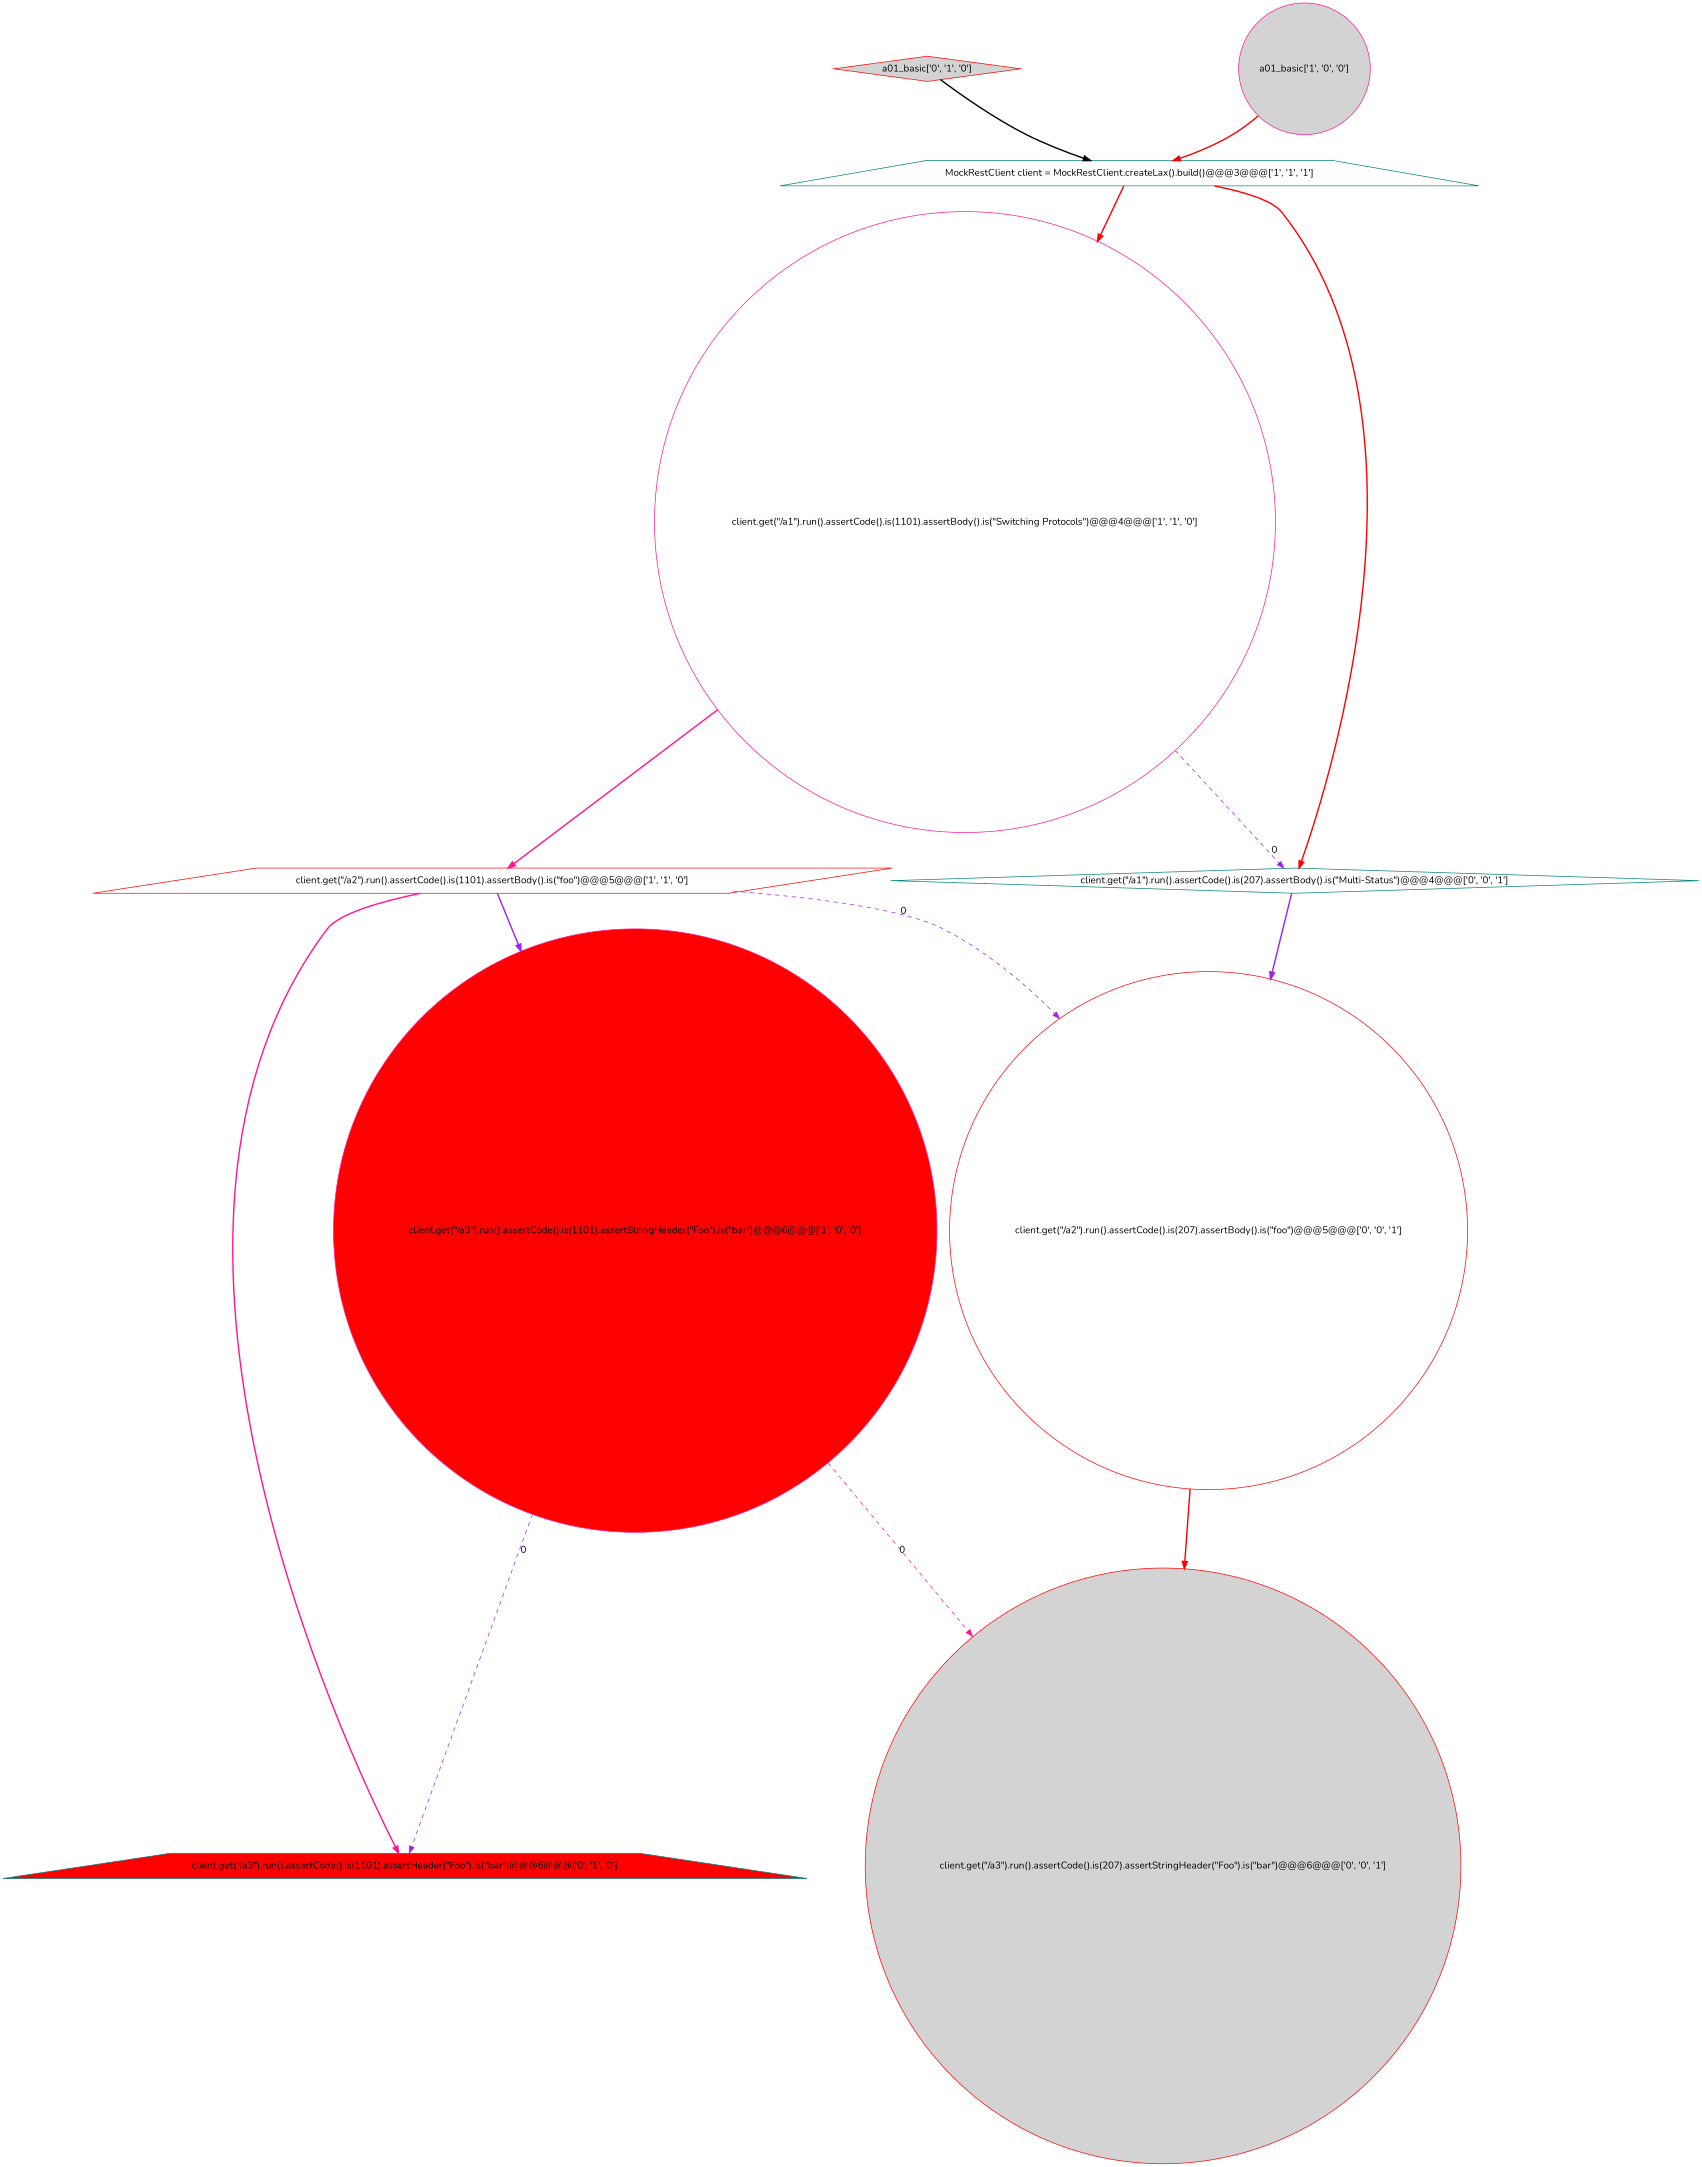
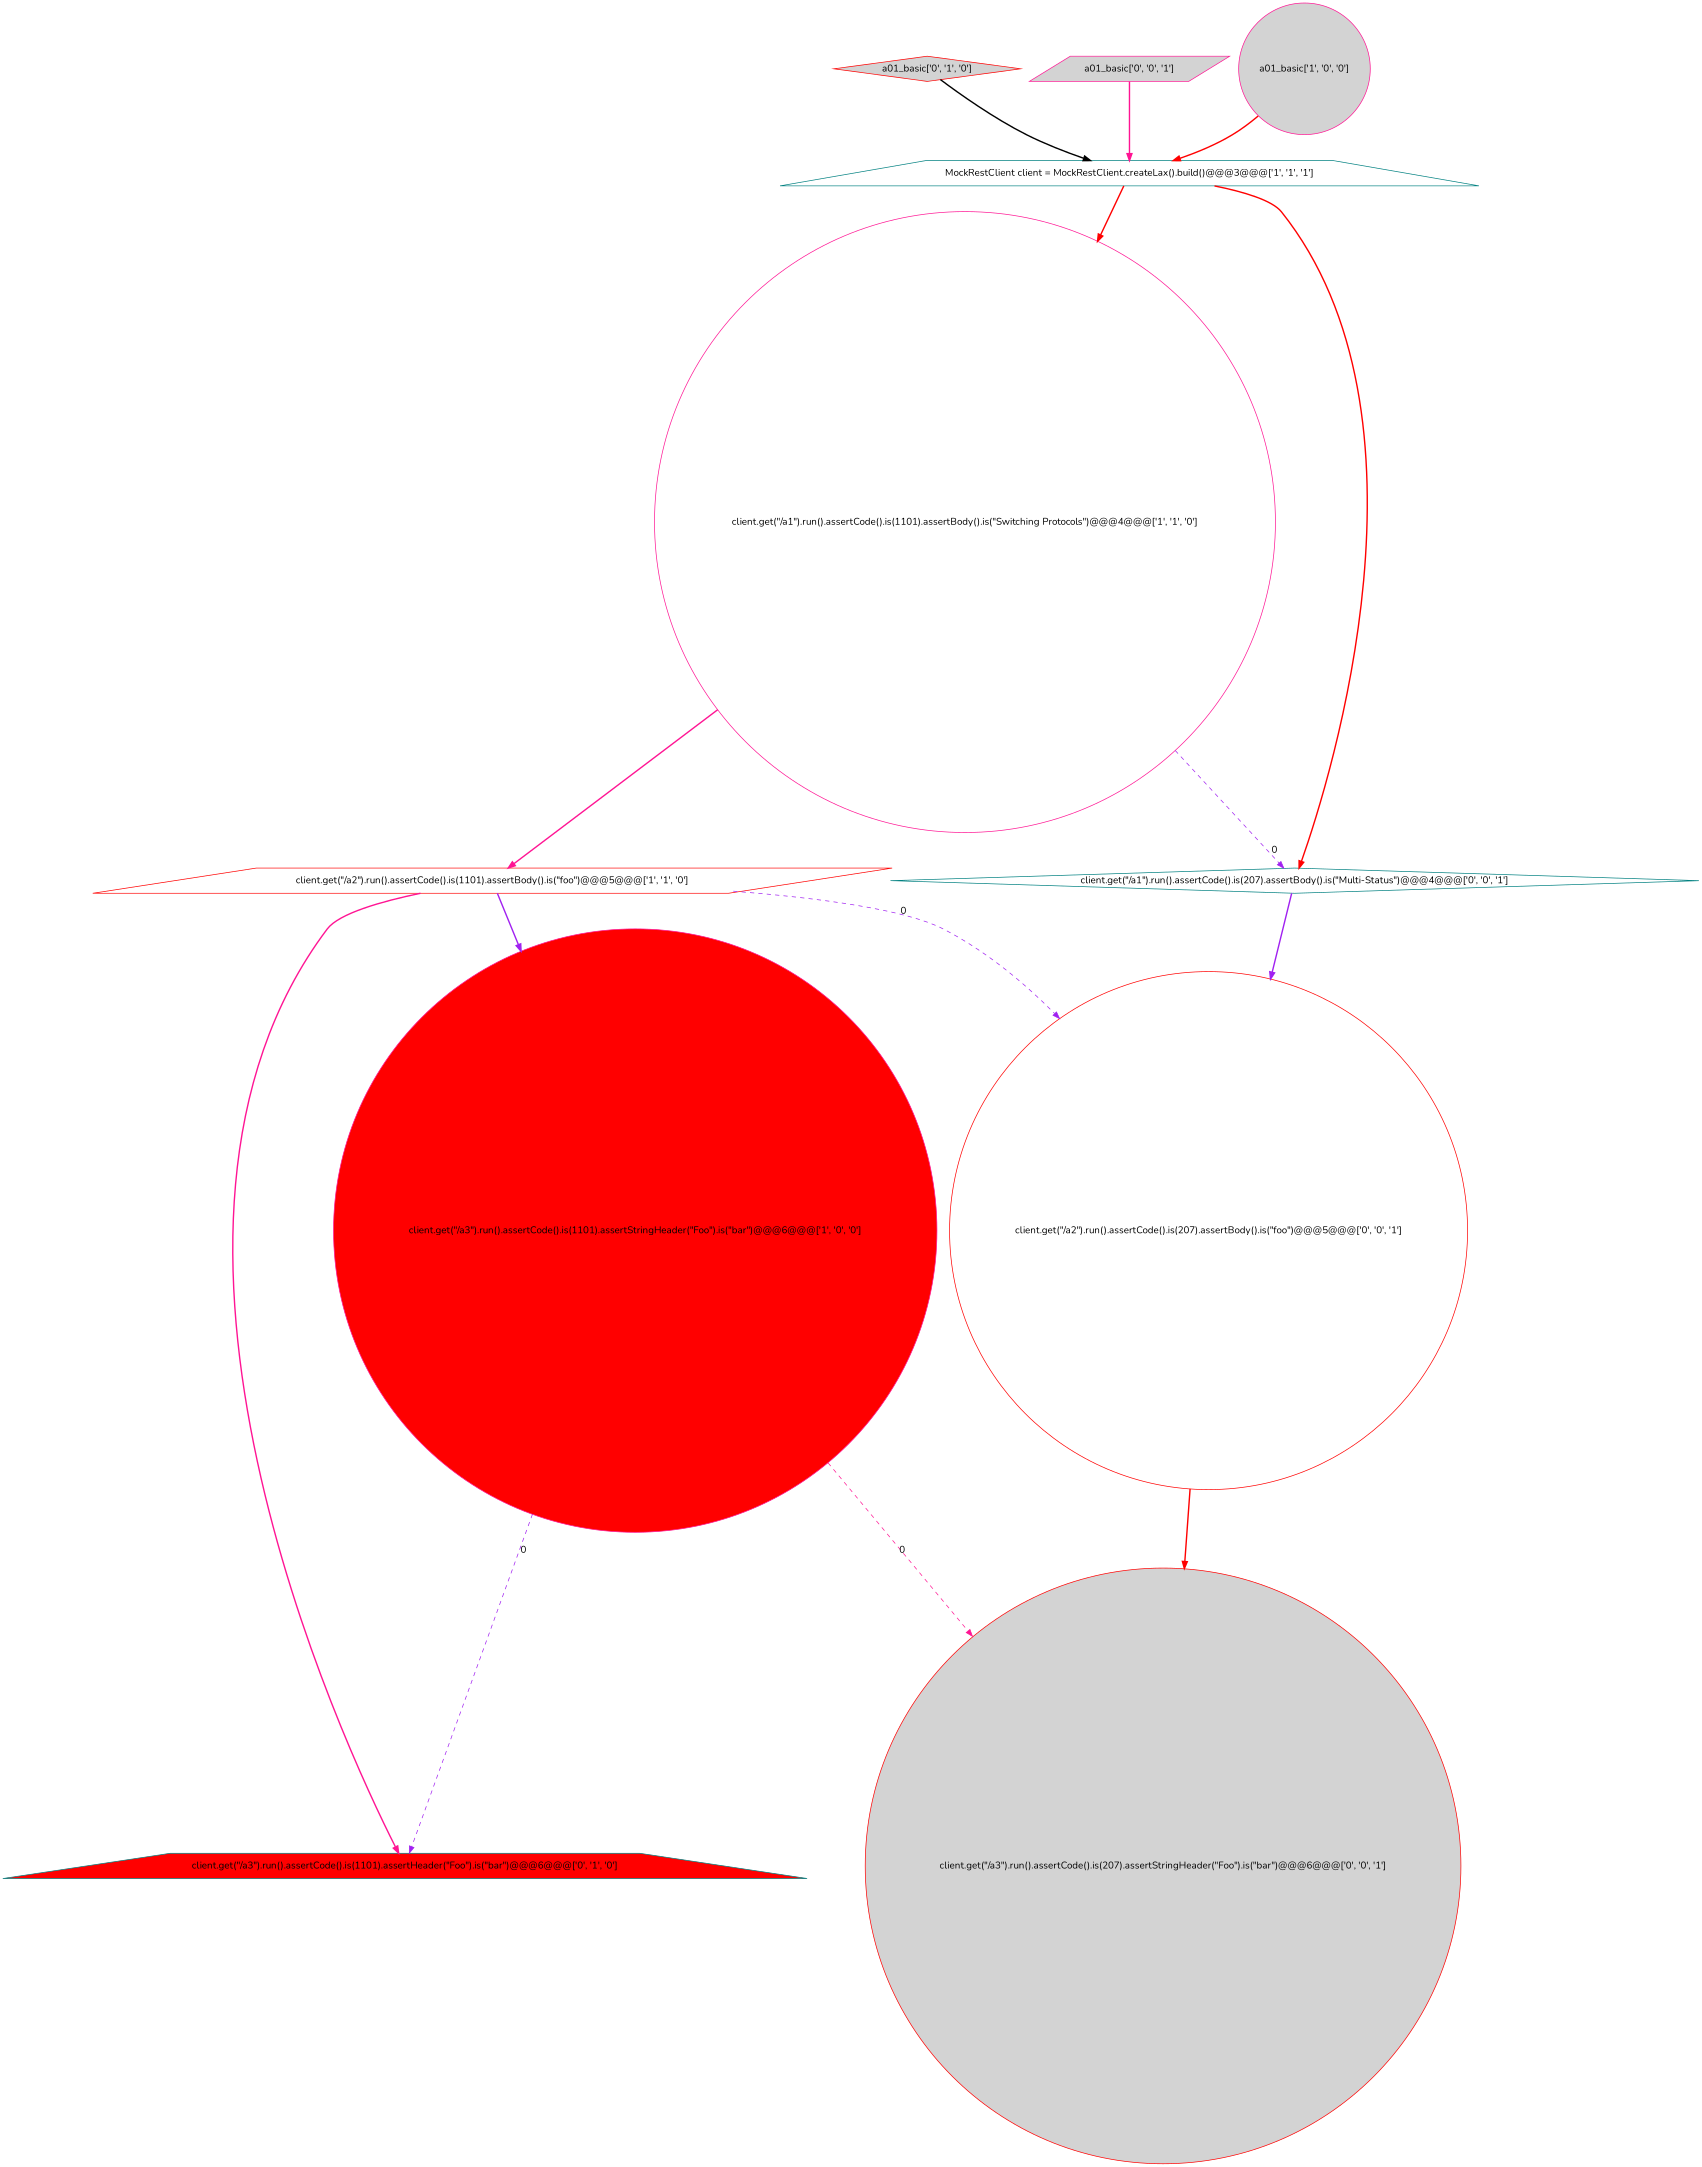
none -> (1129, 69)
